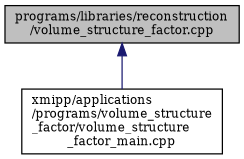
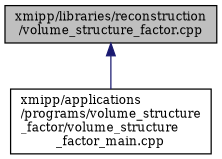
(122, 24) -> (111, 24)
